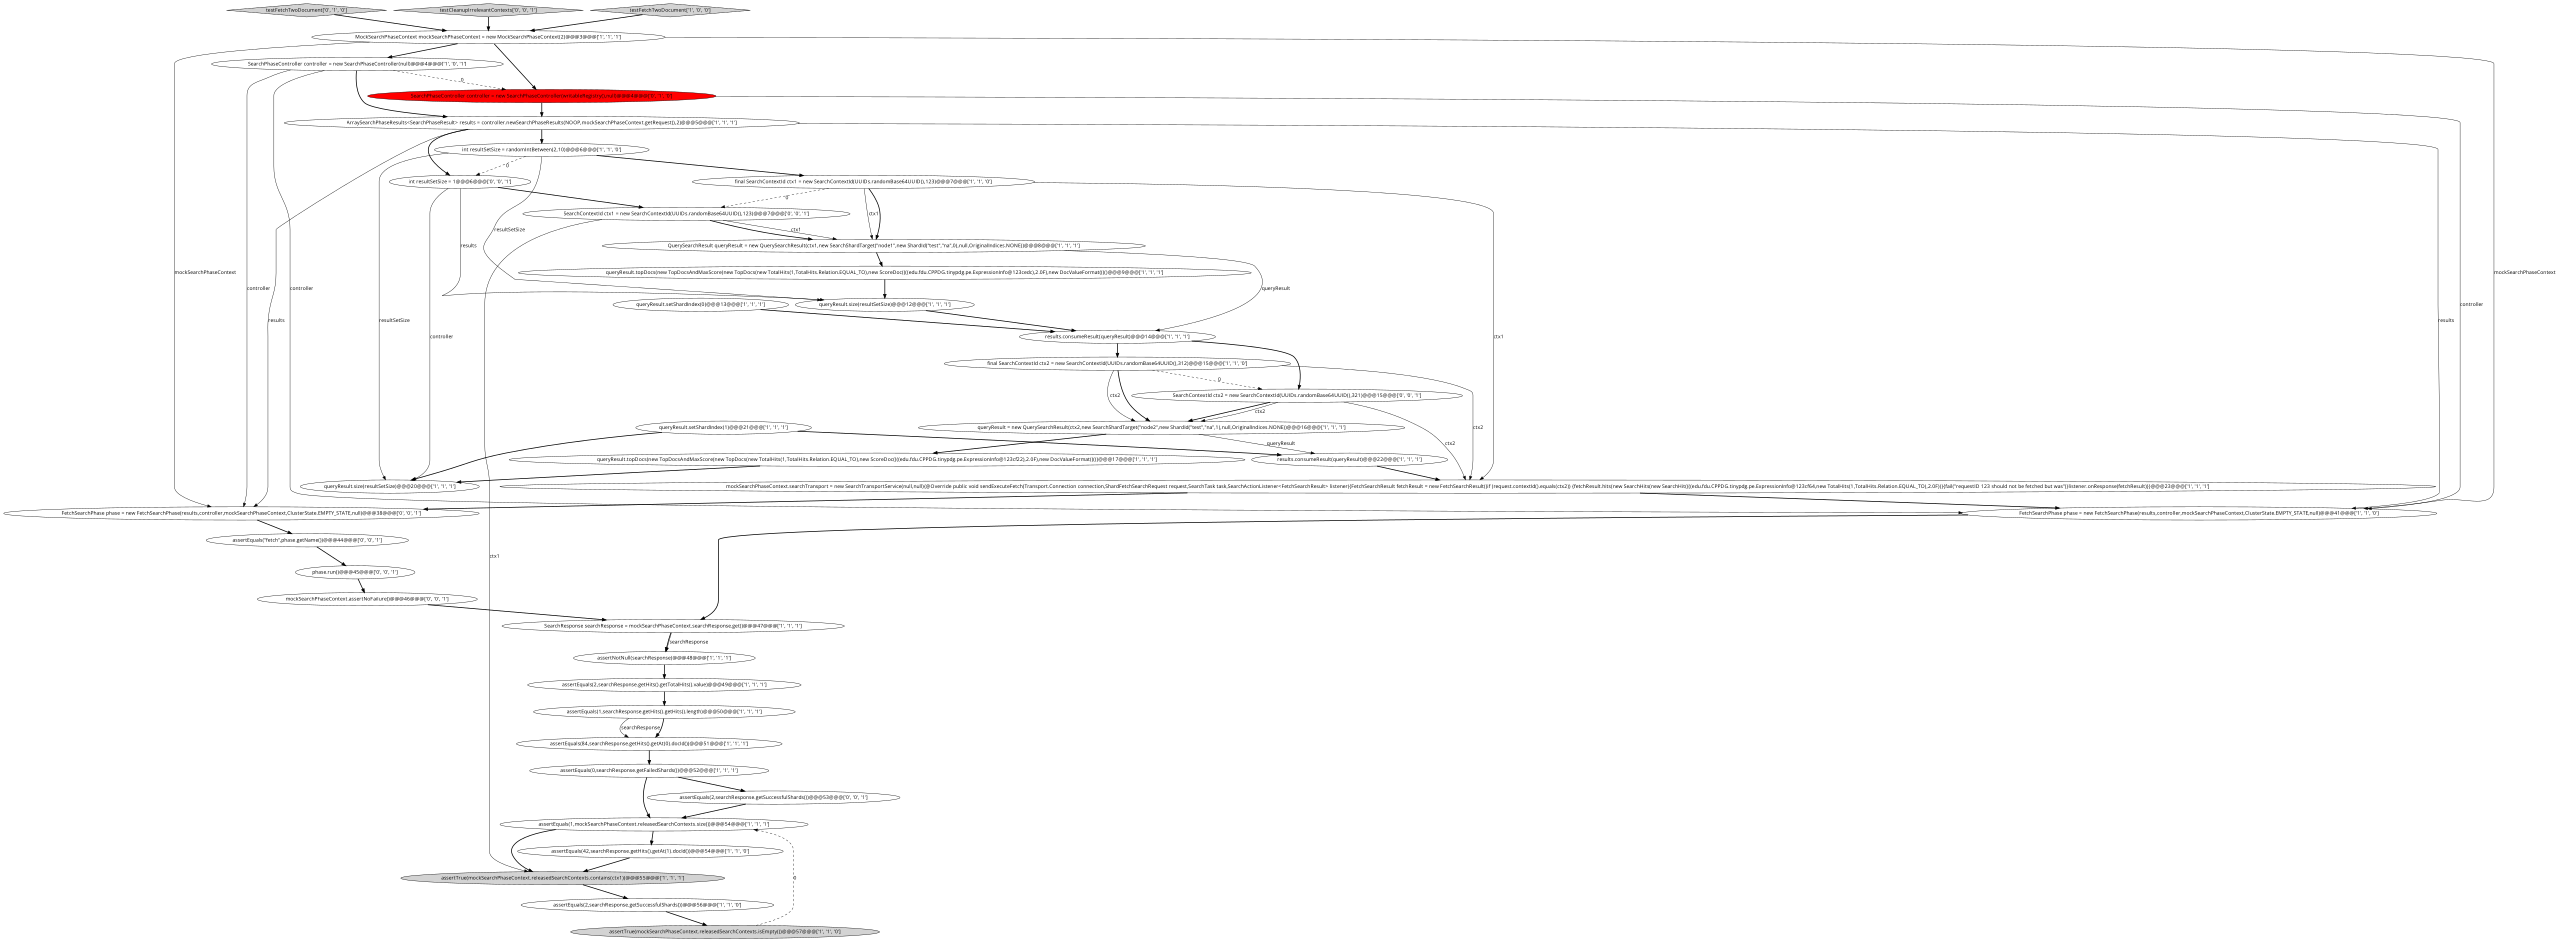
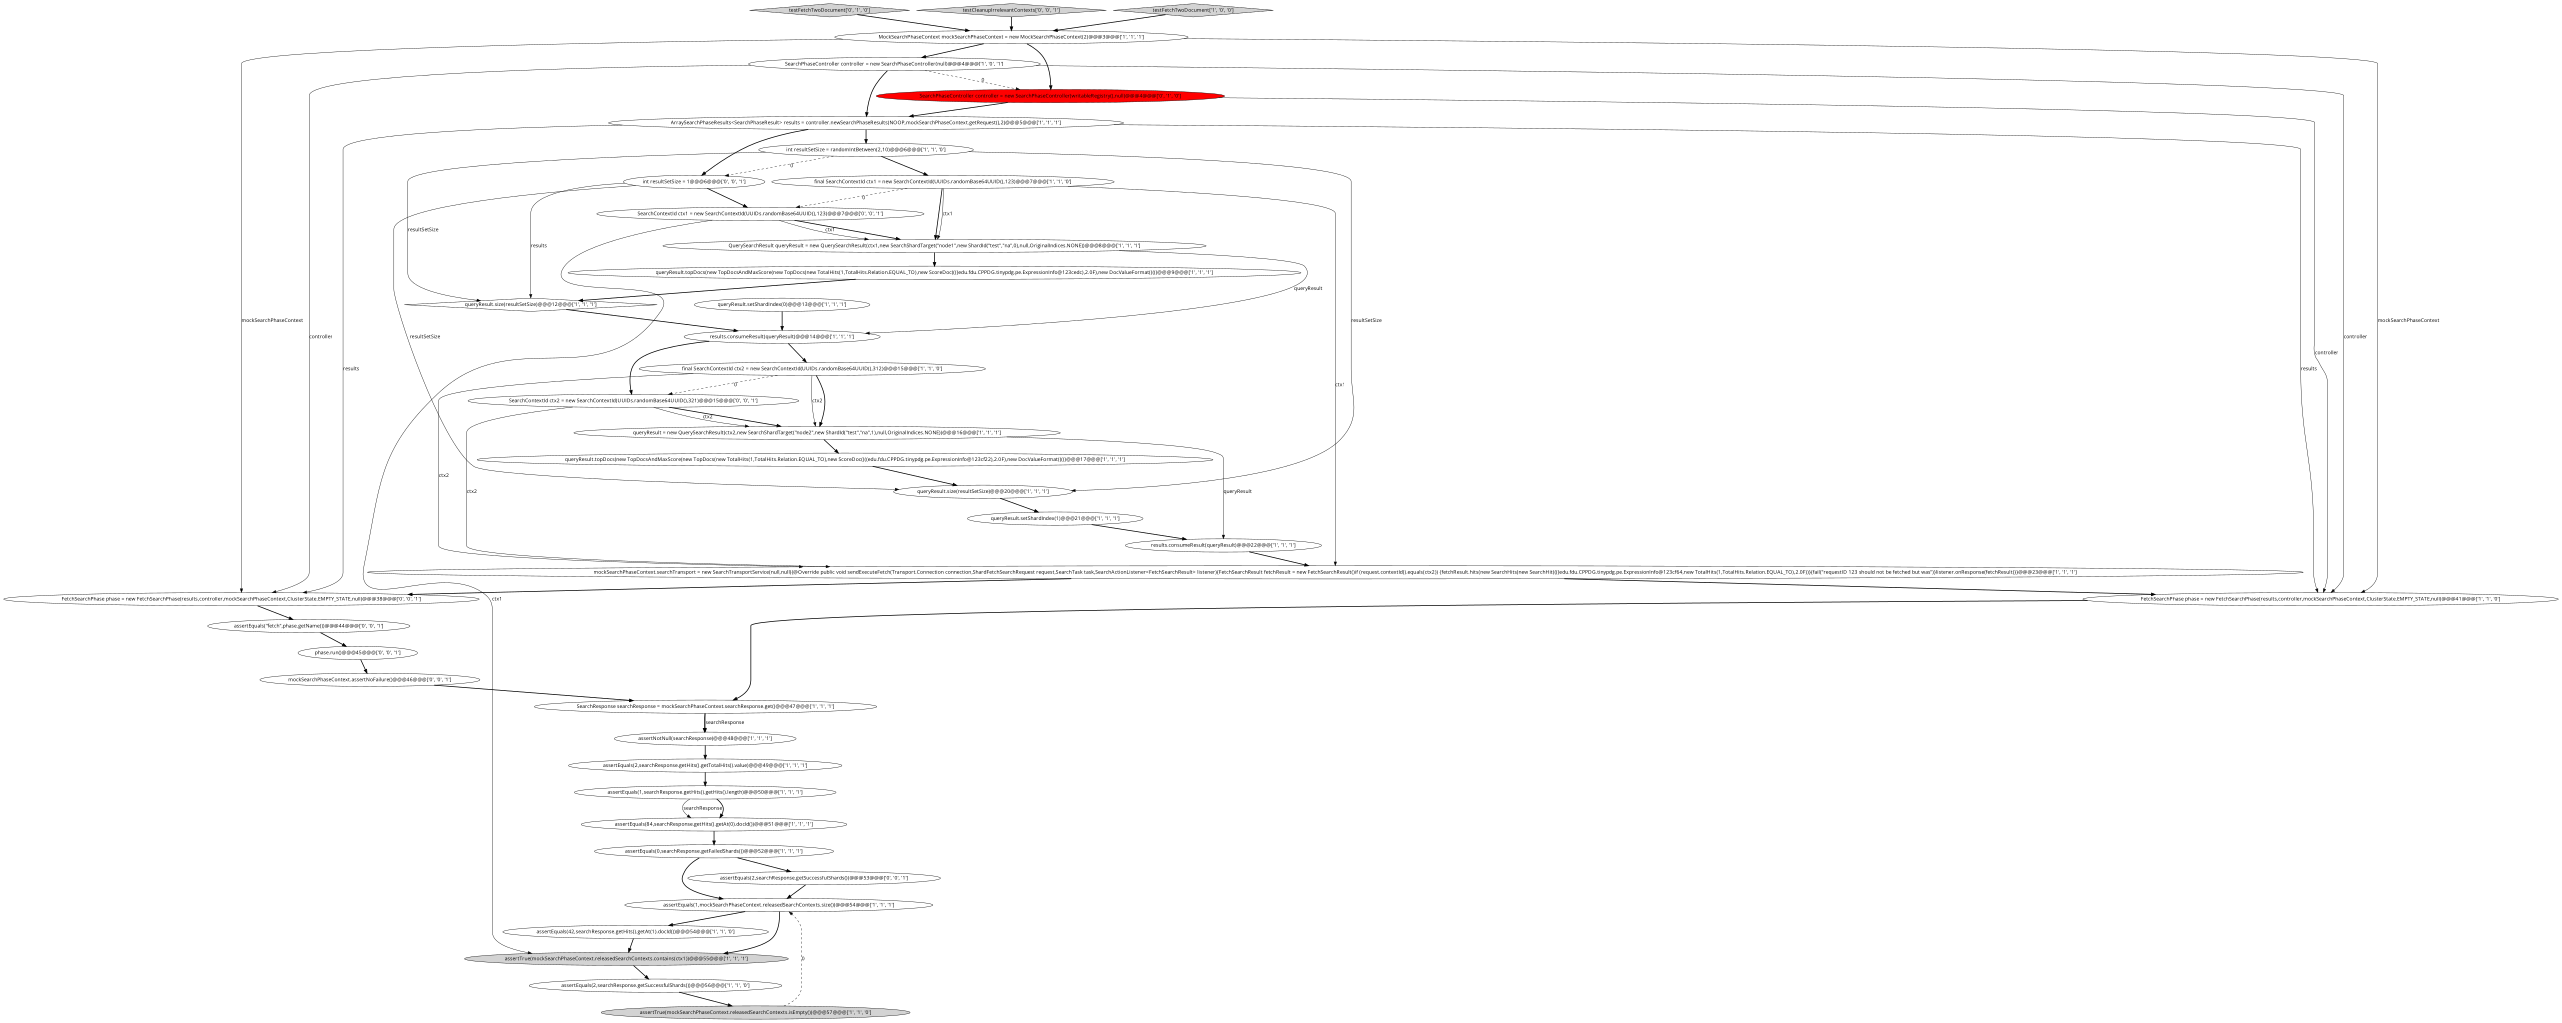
(885, 305) -> (531, 305)
(442, 337) -> (425, 337)
(537, 448) -> (1017, 505)
